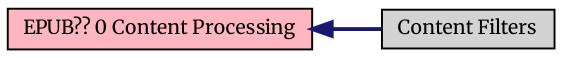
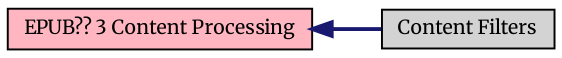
(160, 29) -> (160, 29)
